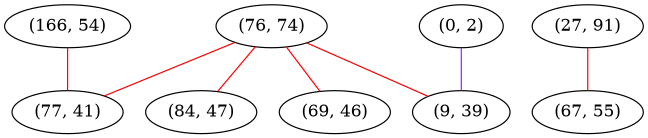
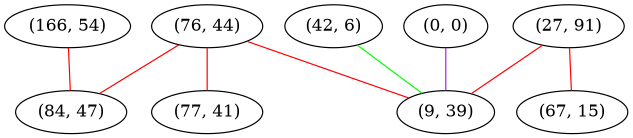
(272, 26) -> (207, 26)
none -> (334, 26)
(461, 26) -> (446, 26)
(68, 69) -> (69, 69)
none -> (507, 69)
(335, 112) -> none
(588, 112) -> (572, 112)
